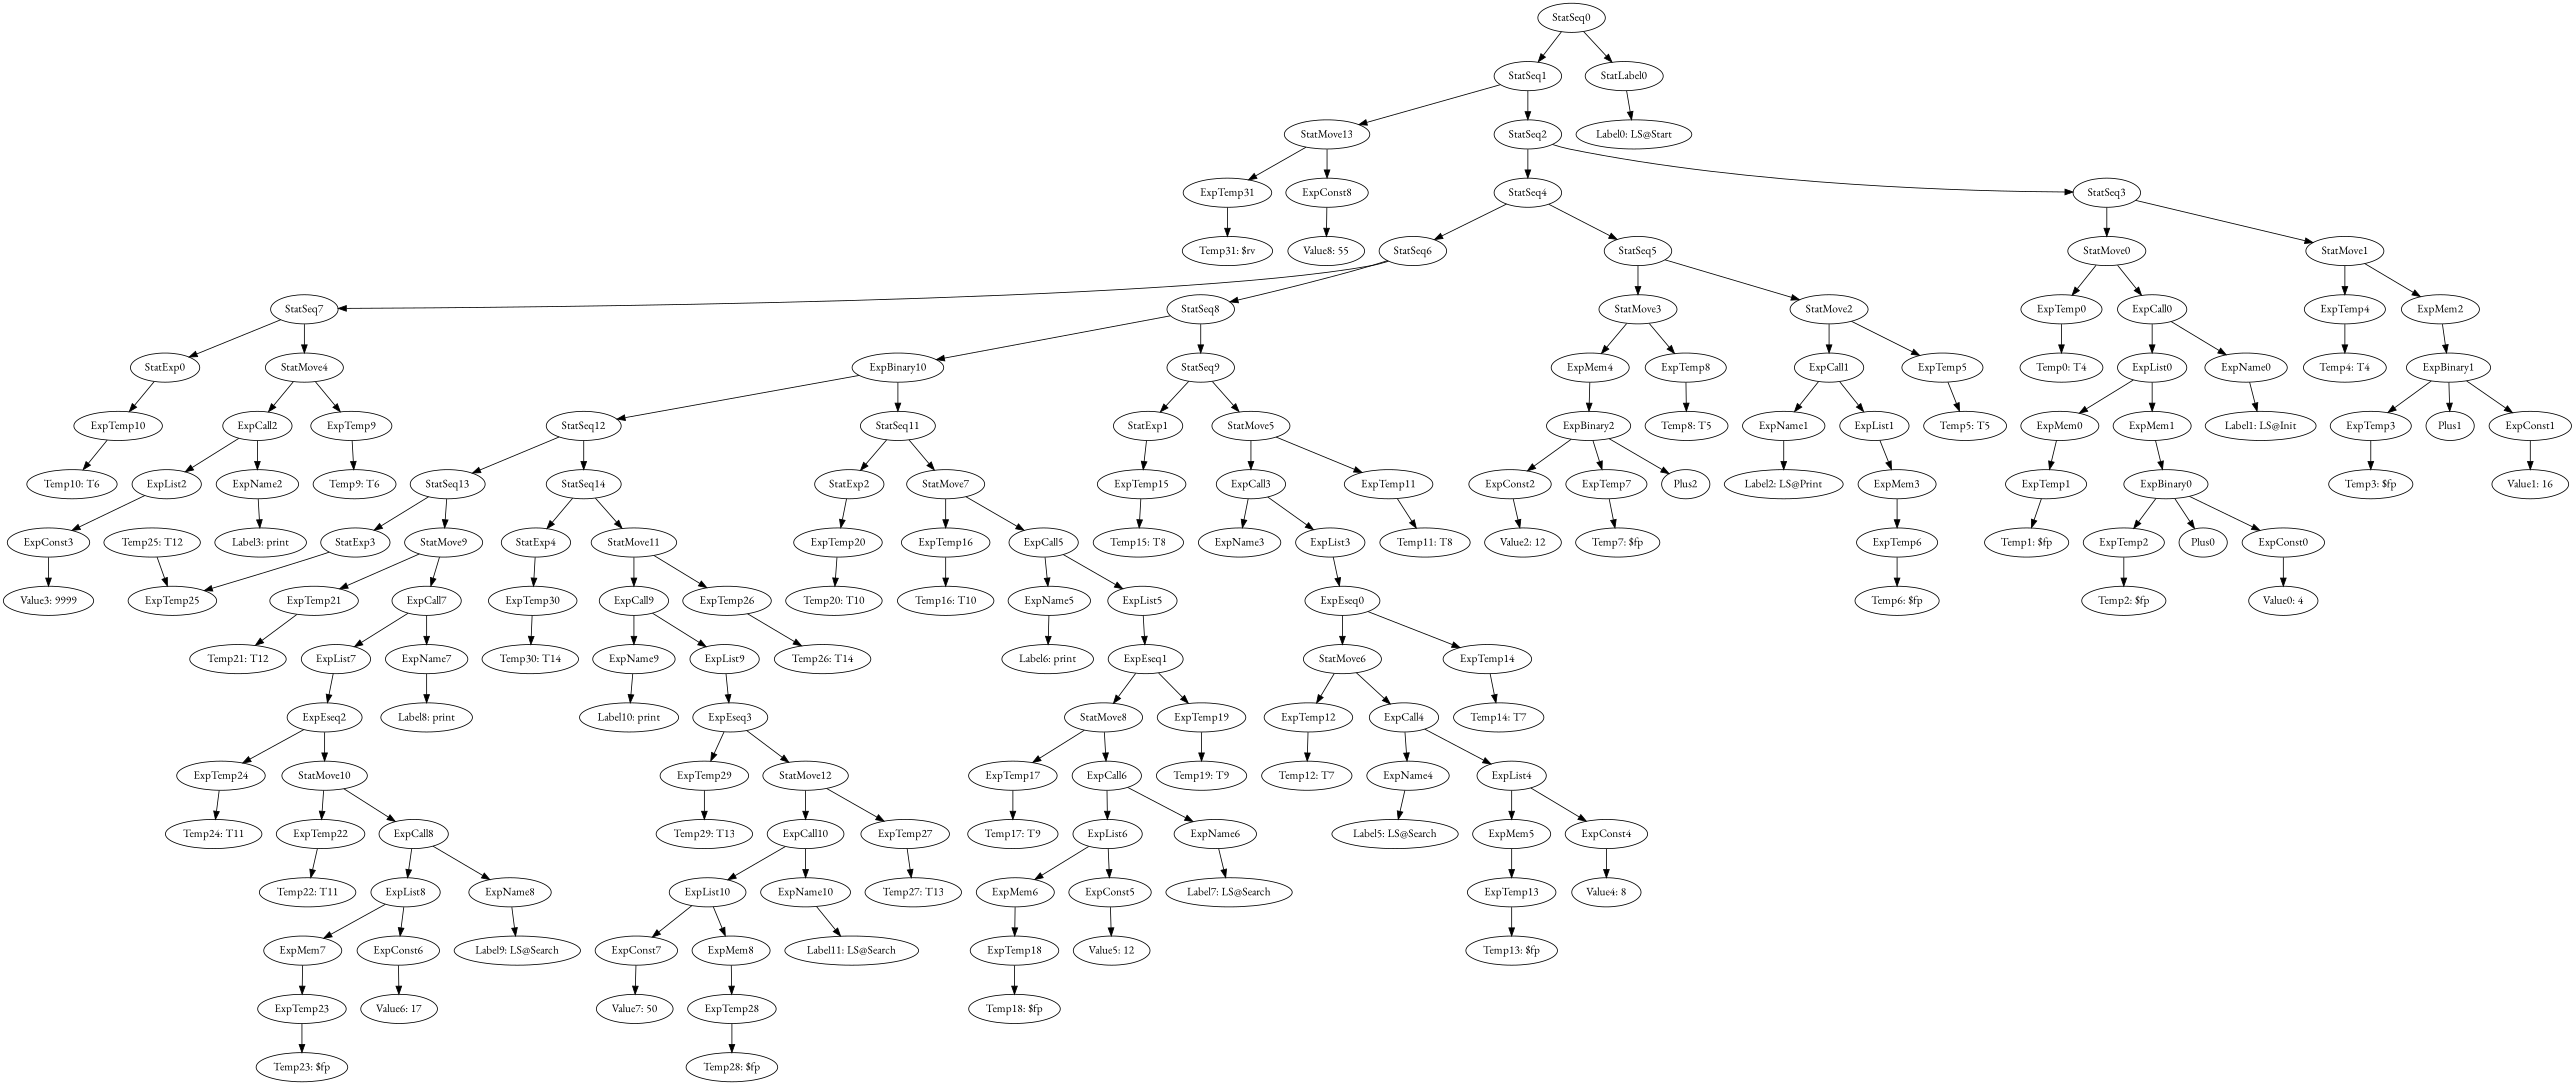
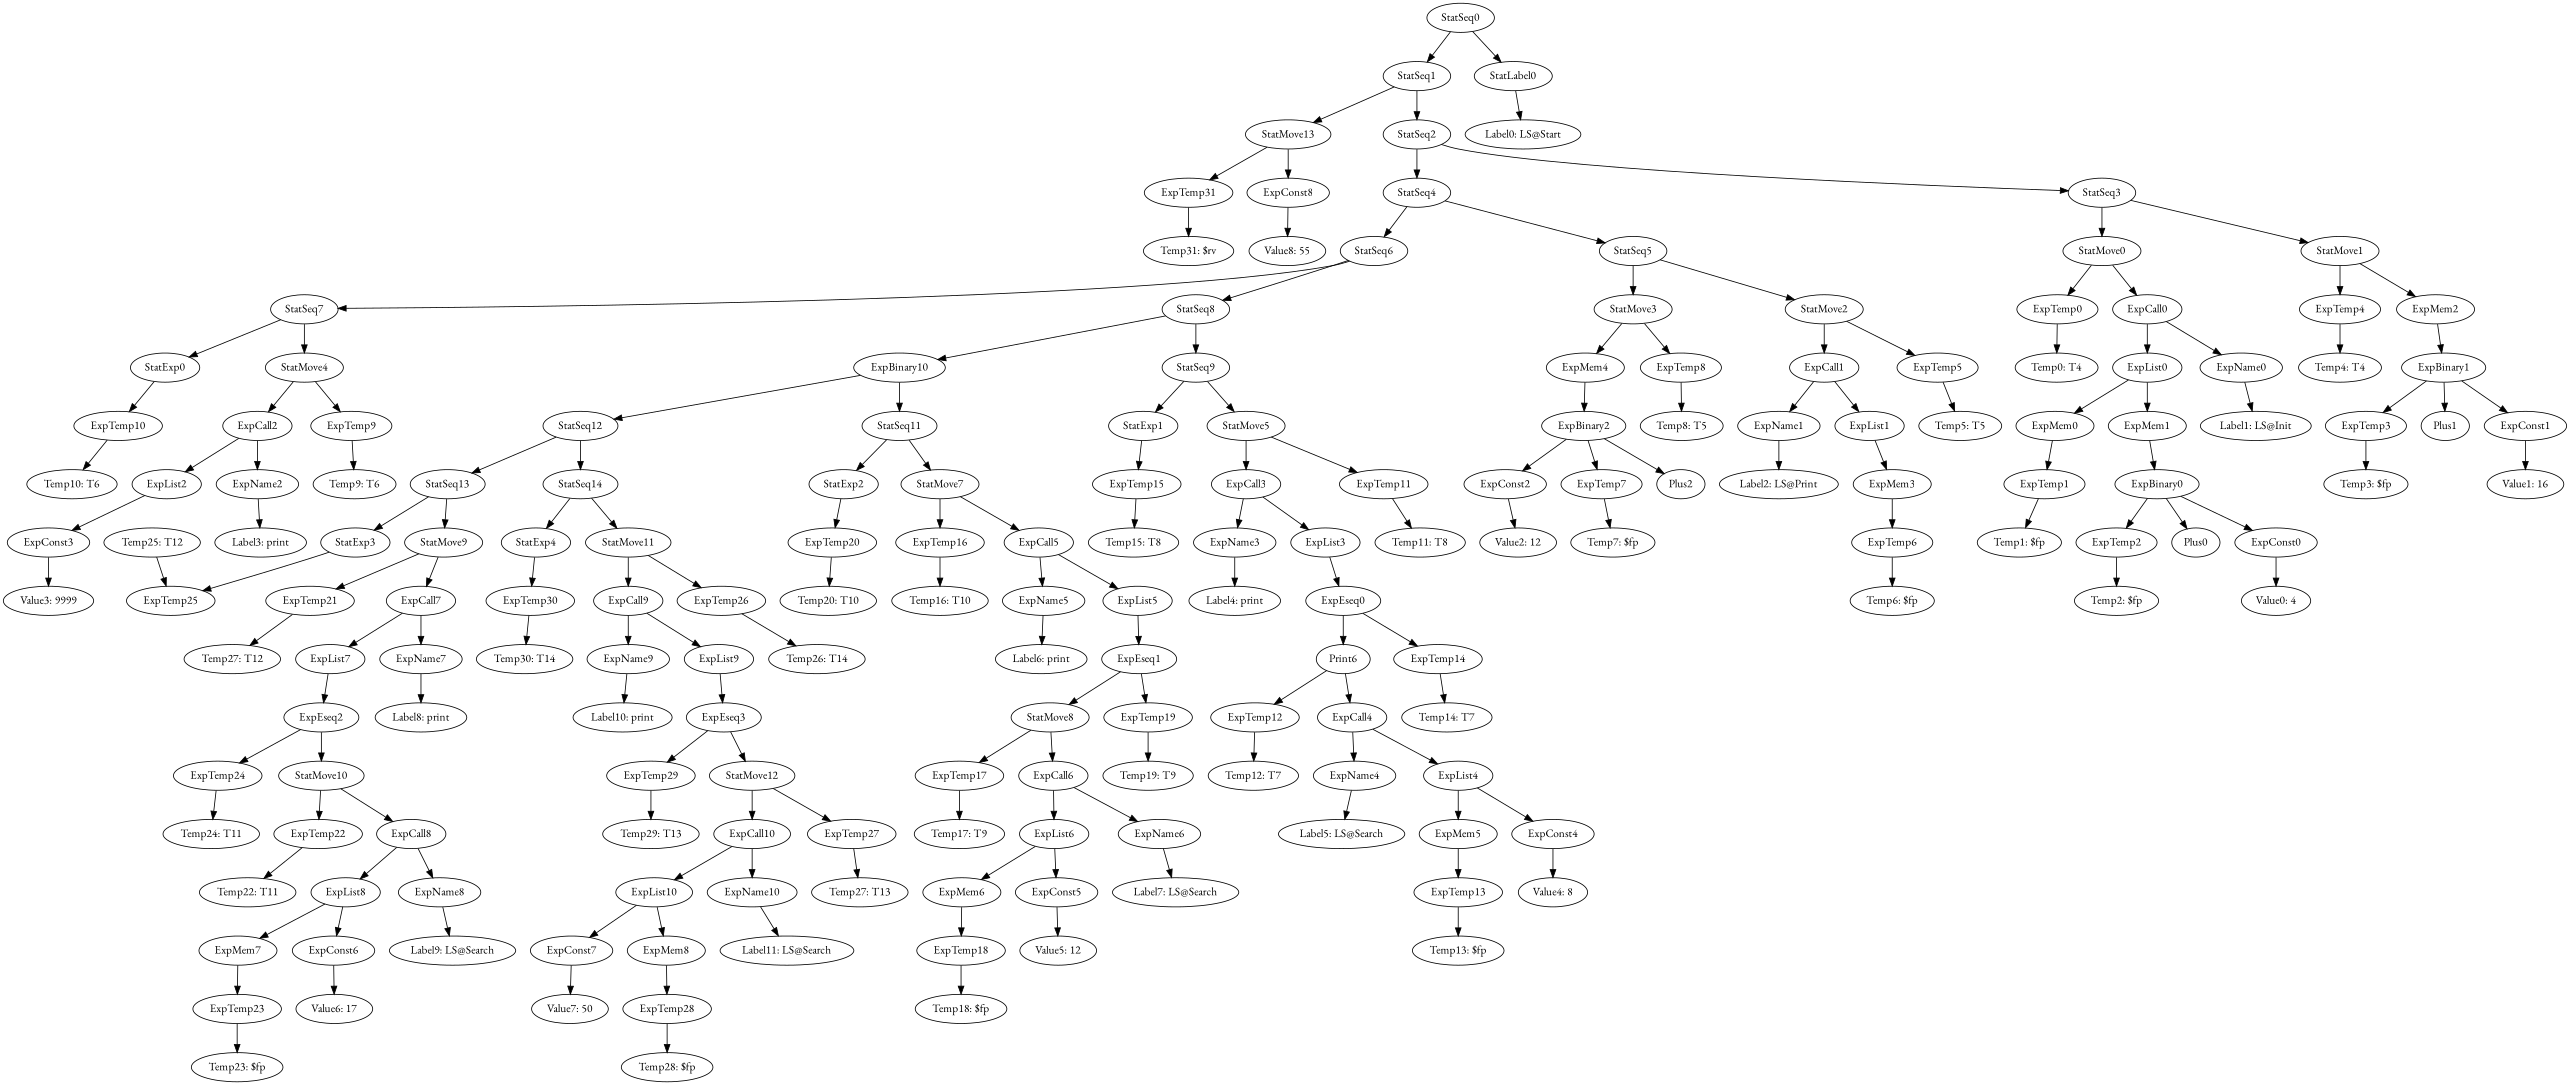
none -> (1235, 601)
(238, 659) -> (232, 659)
(1342, 659) -> (1343, 659)
